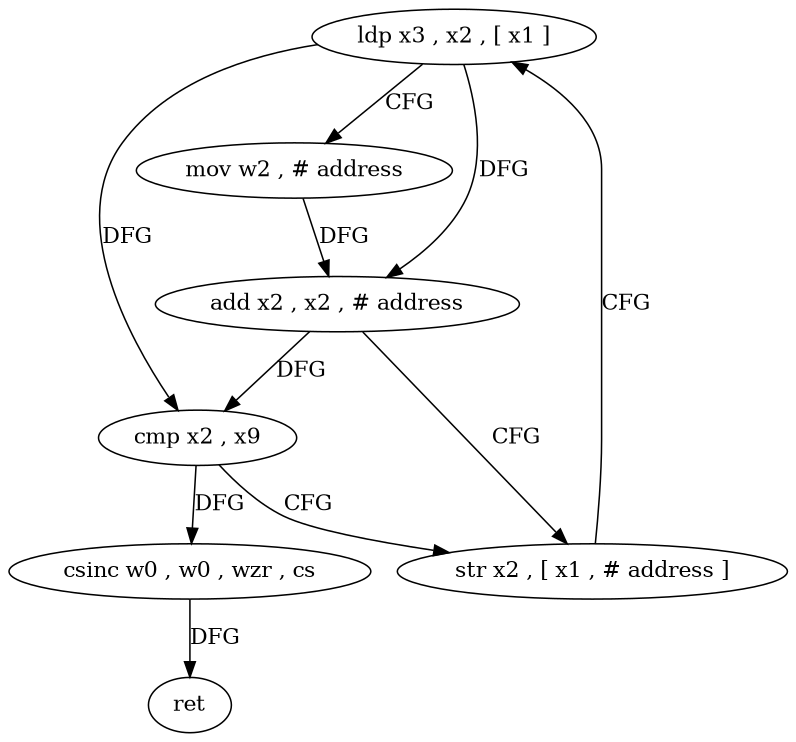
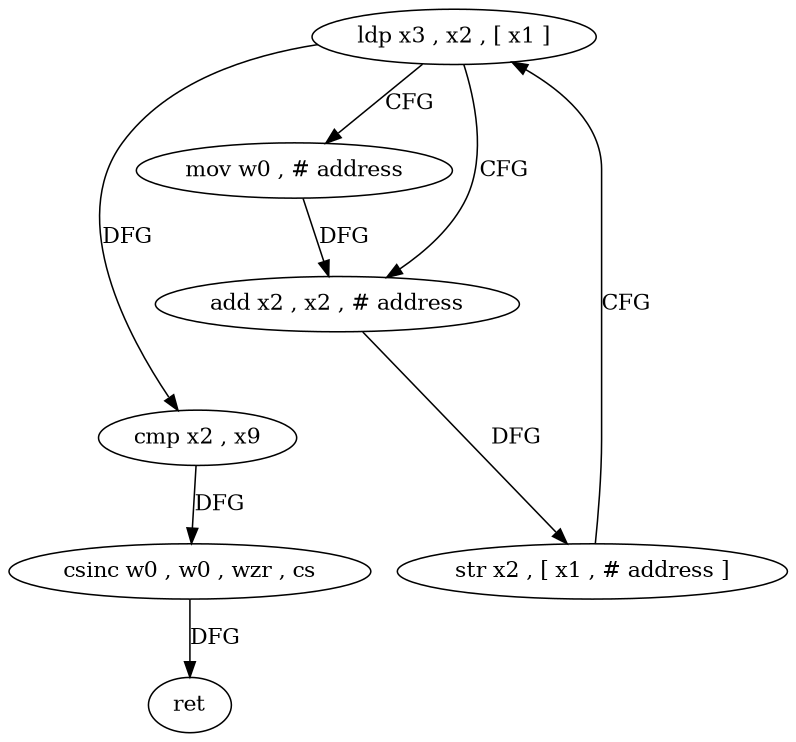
(294, 171) -> (294, 171)
(504, 171) -> (504, 171)
(273, 366) -> none
(516, 438) -> (516, 438)
(317, 528) -> none
